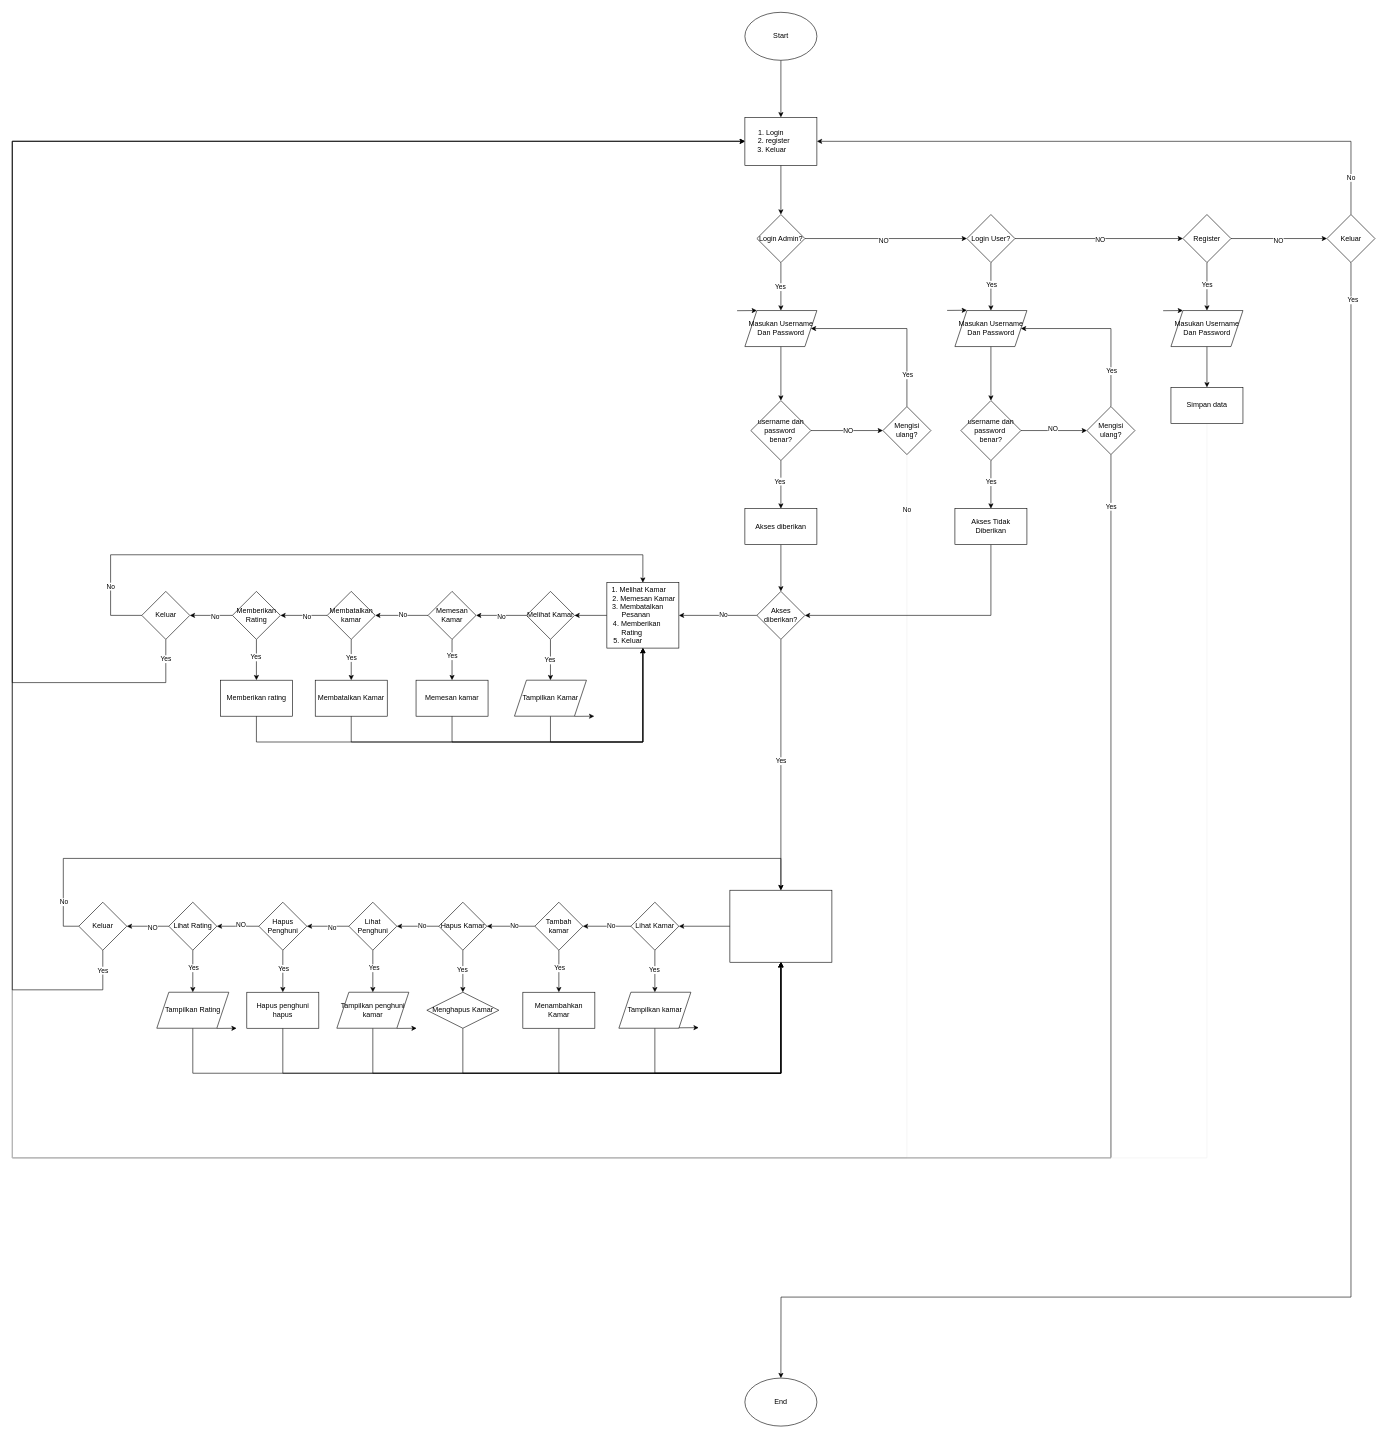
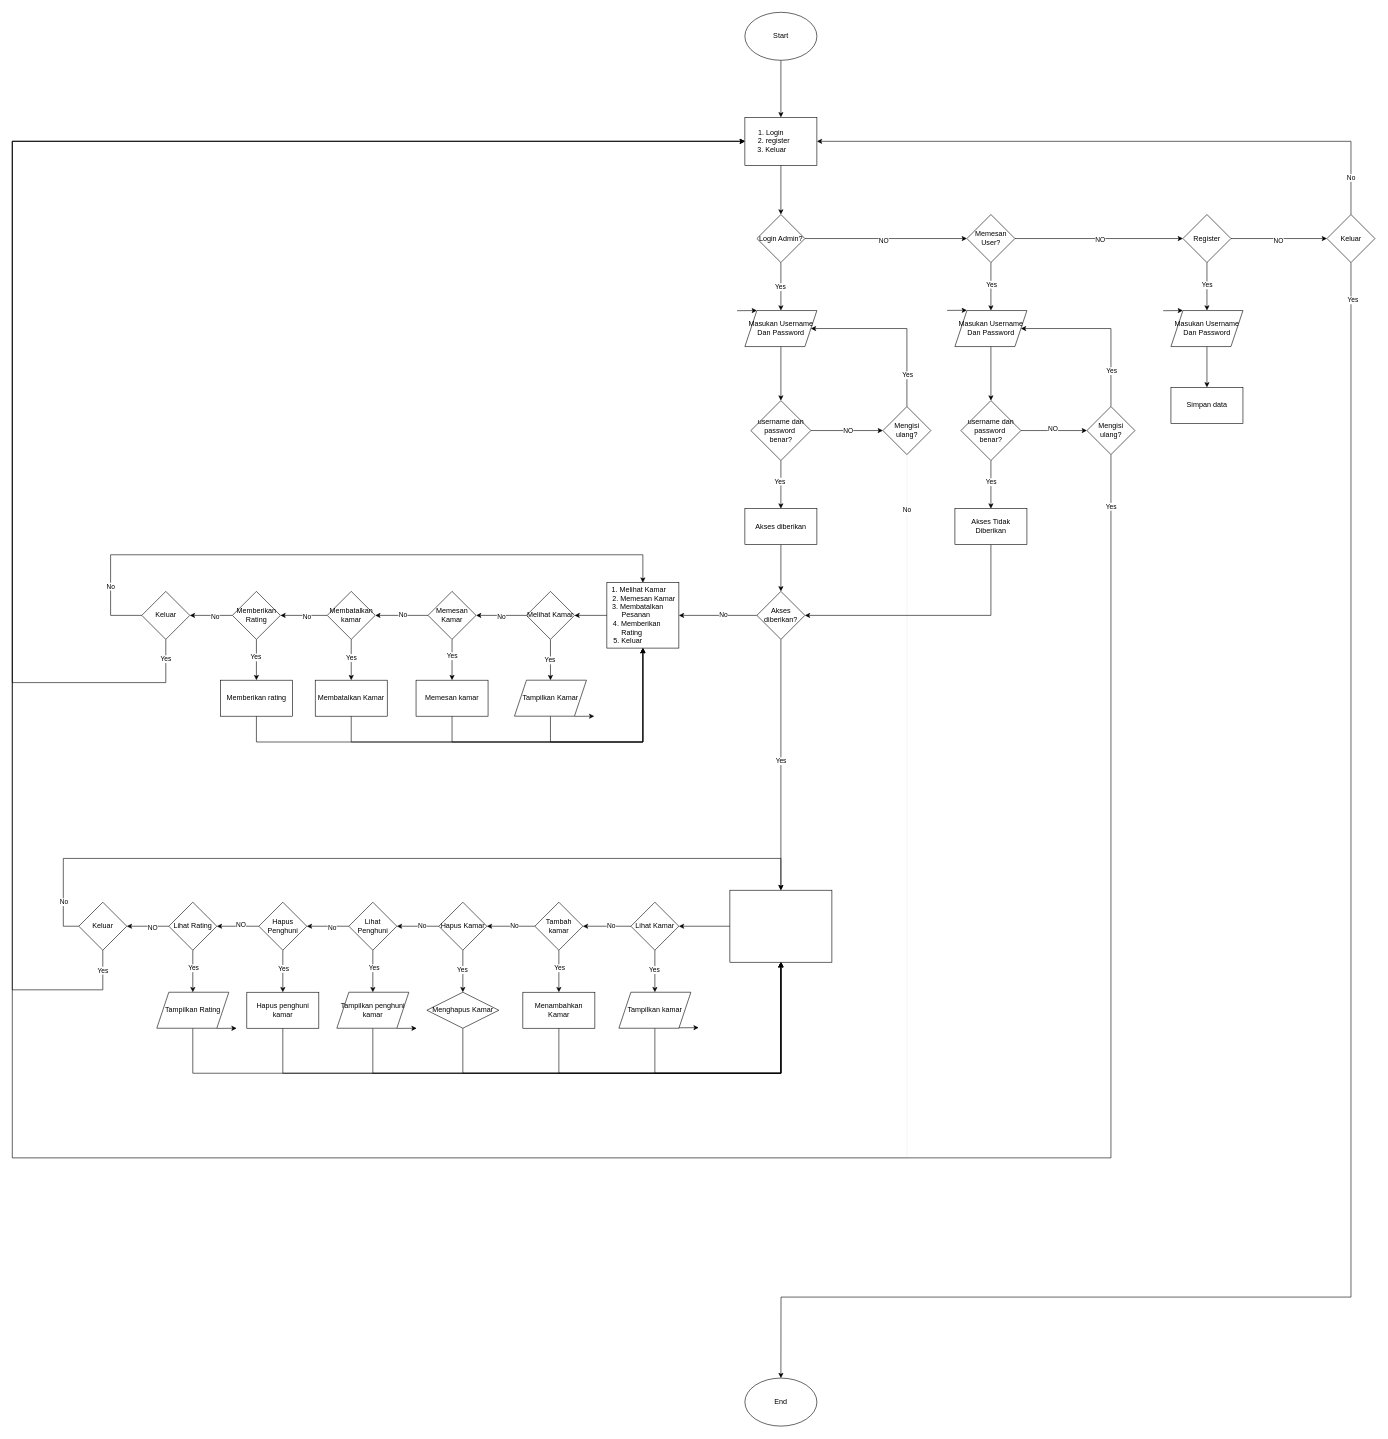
(991, 239) -> (991, 239)
(283, 1010) -> (283, 1010)
(1112, 1158) -> none
